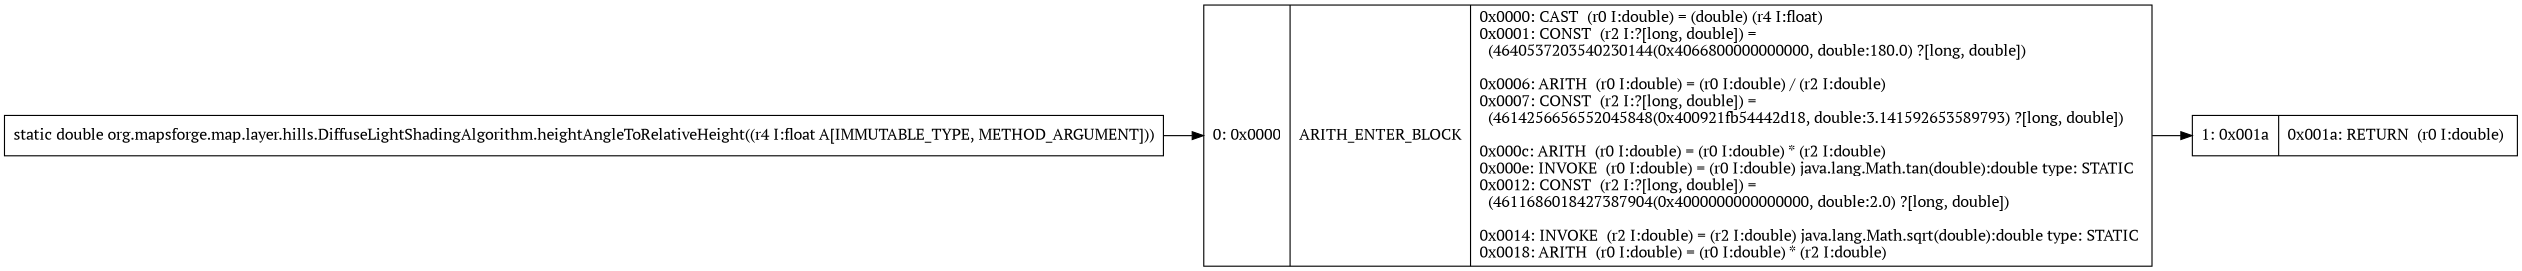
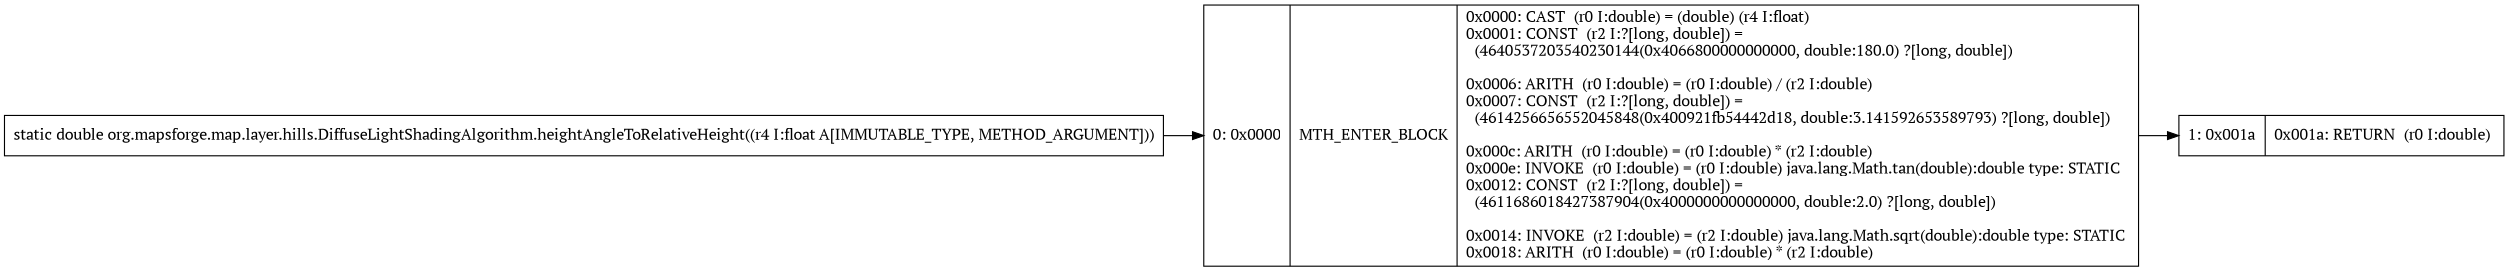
(1380, 135) -> (1374, 135)
